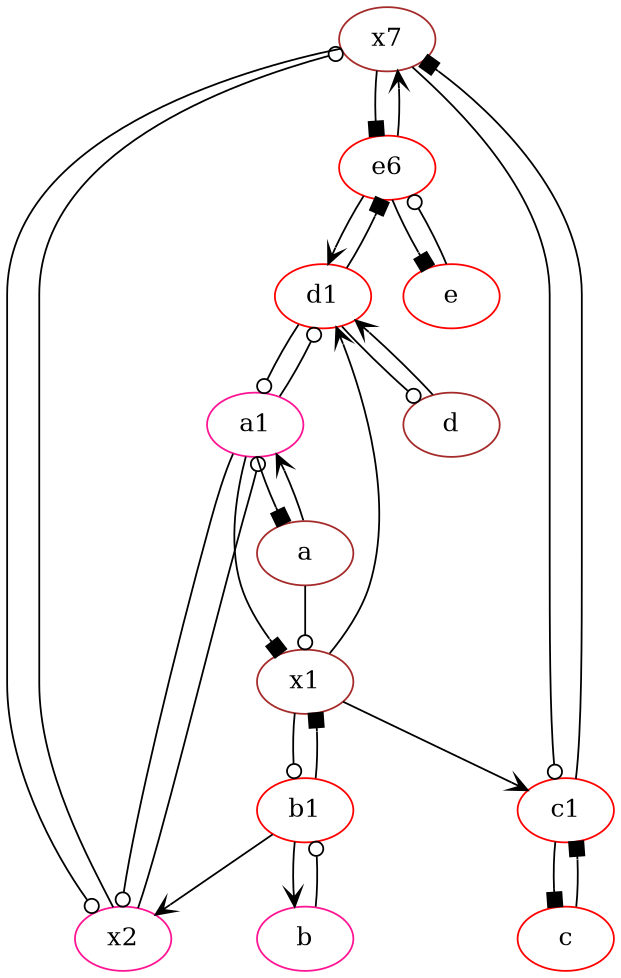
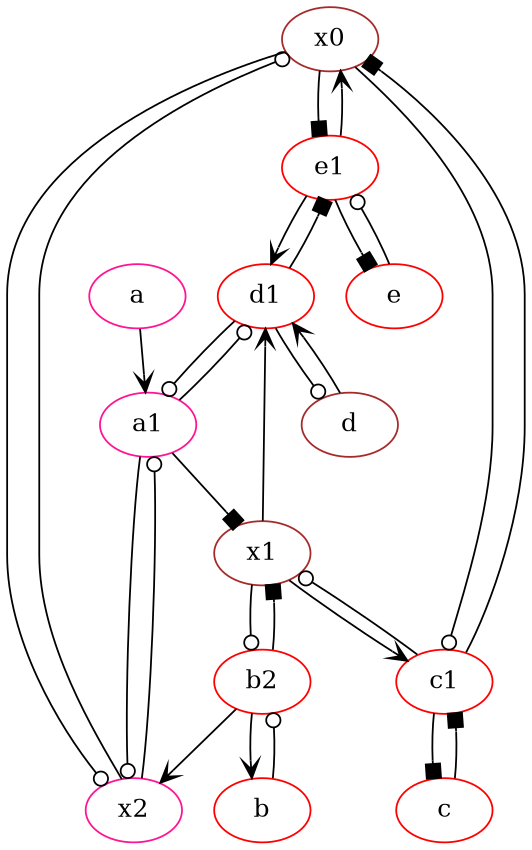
(387, 39) -> (330, 39)
(387, 168) -> (330, 168)
(266, 483) -> none
(305, 553) -> (137, 296)
(305, 611) -> (365, 618)
(305, 810) -> (262, 682)
(305, 939) -> (262, 810)
